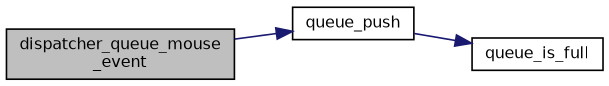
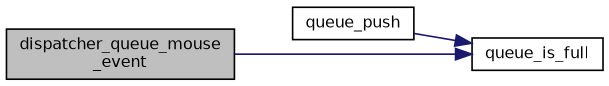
(256, 36) -> (345, 54)
